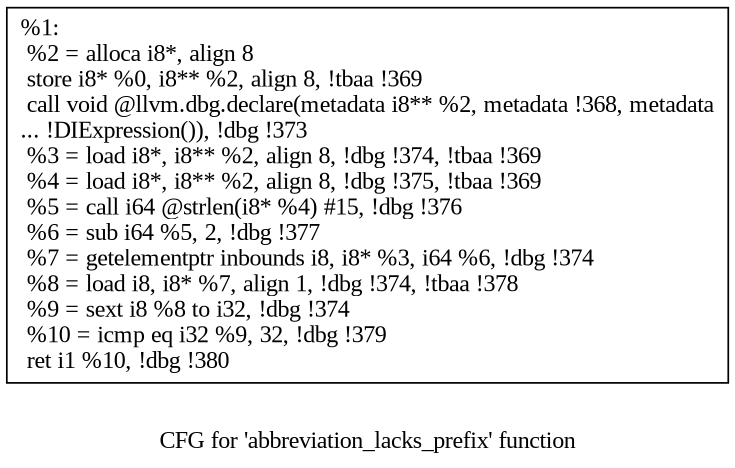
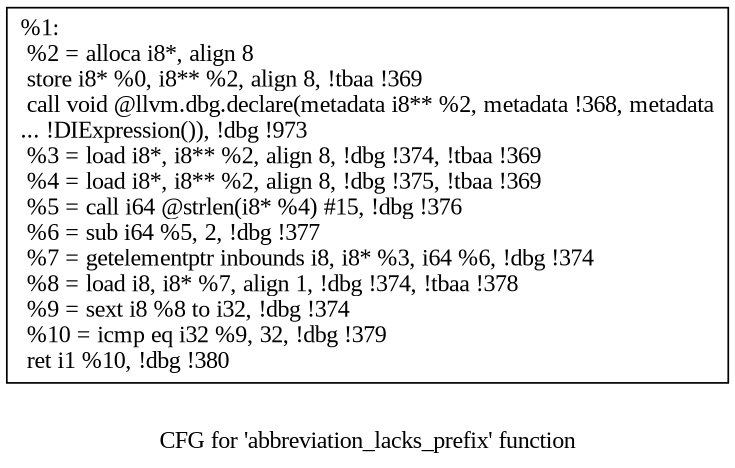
(165, 130) -> (165, 130)
